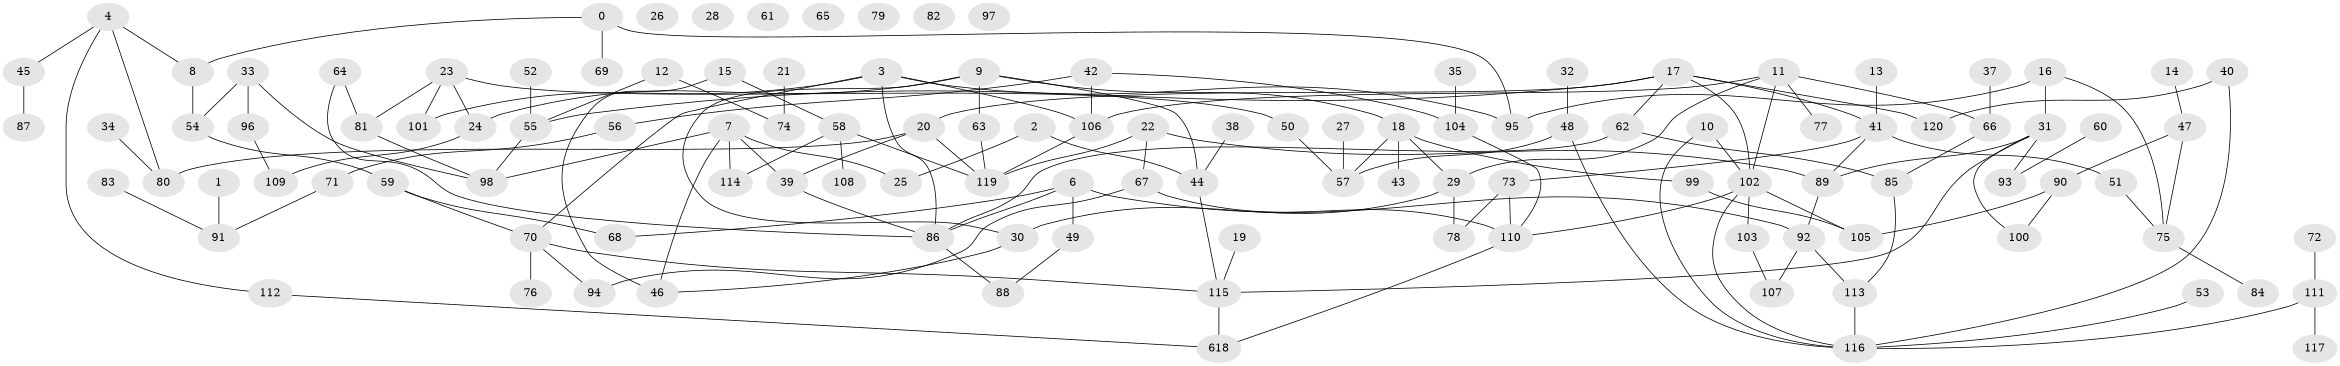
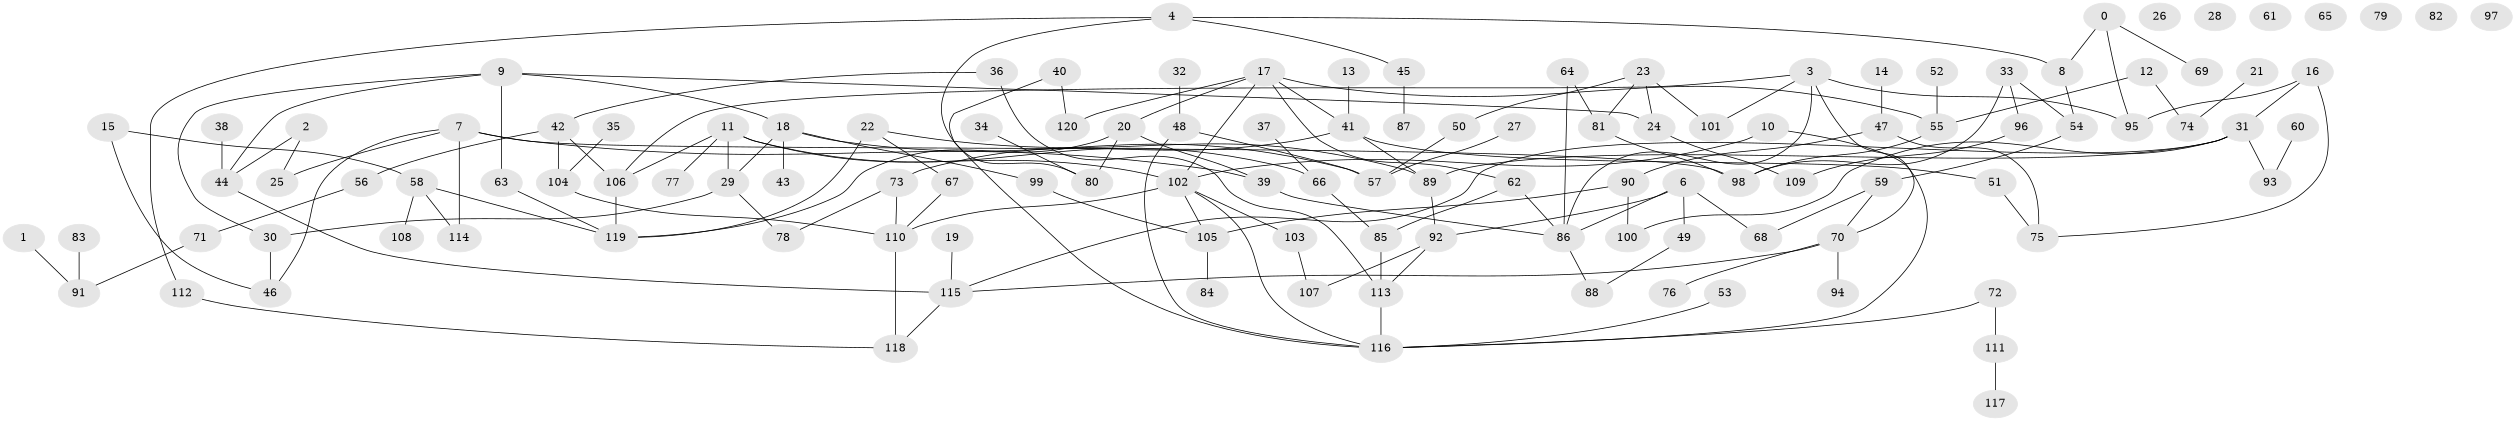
none -> (997, 72)
(2211, 266) -> (1207, 266)
(810, 277) -> none
(2089, 340) -> (1808, 327)
(1219, 349) -> (896, 349)
